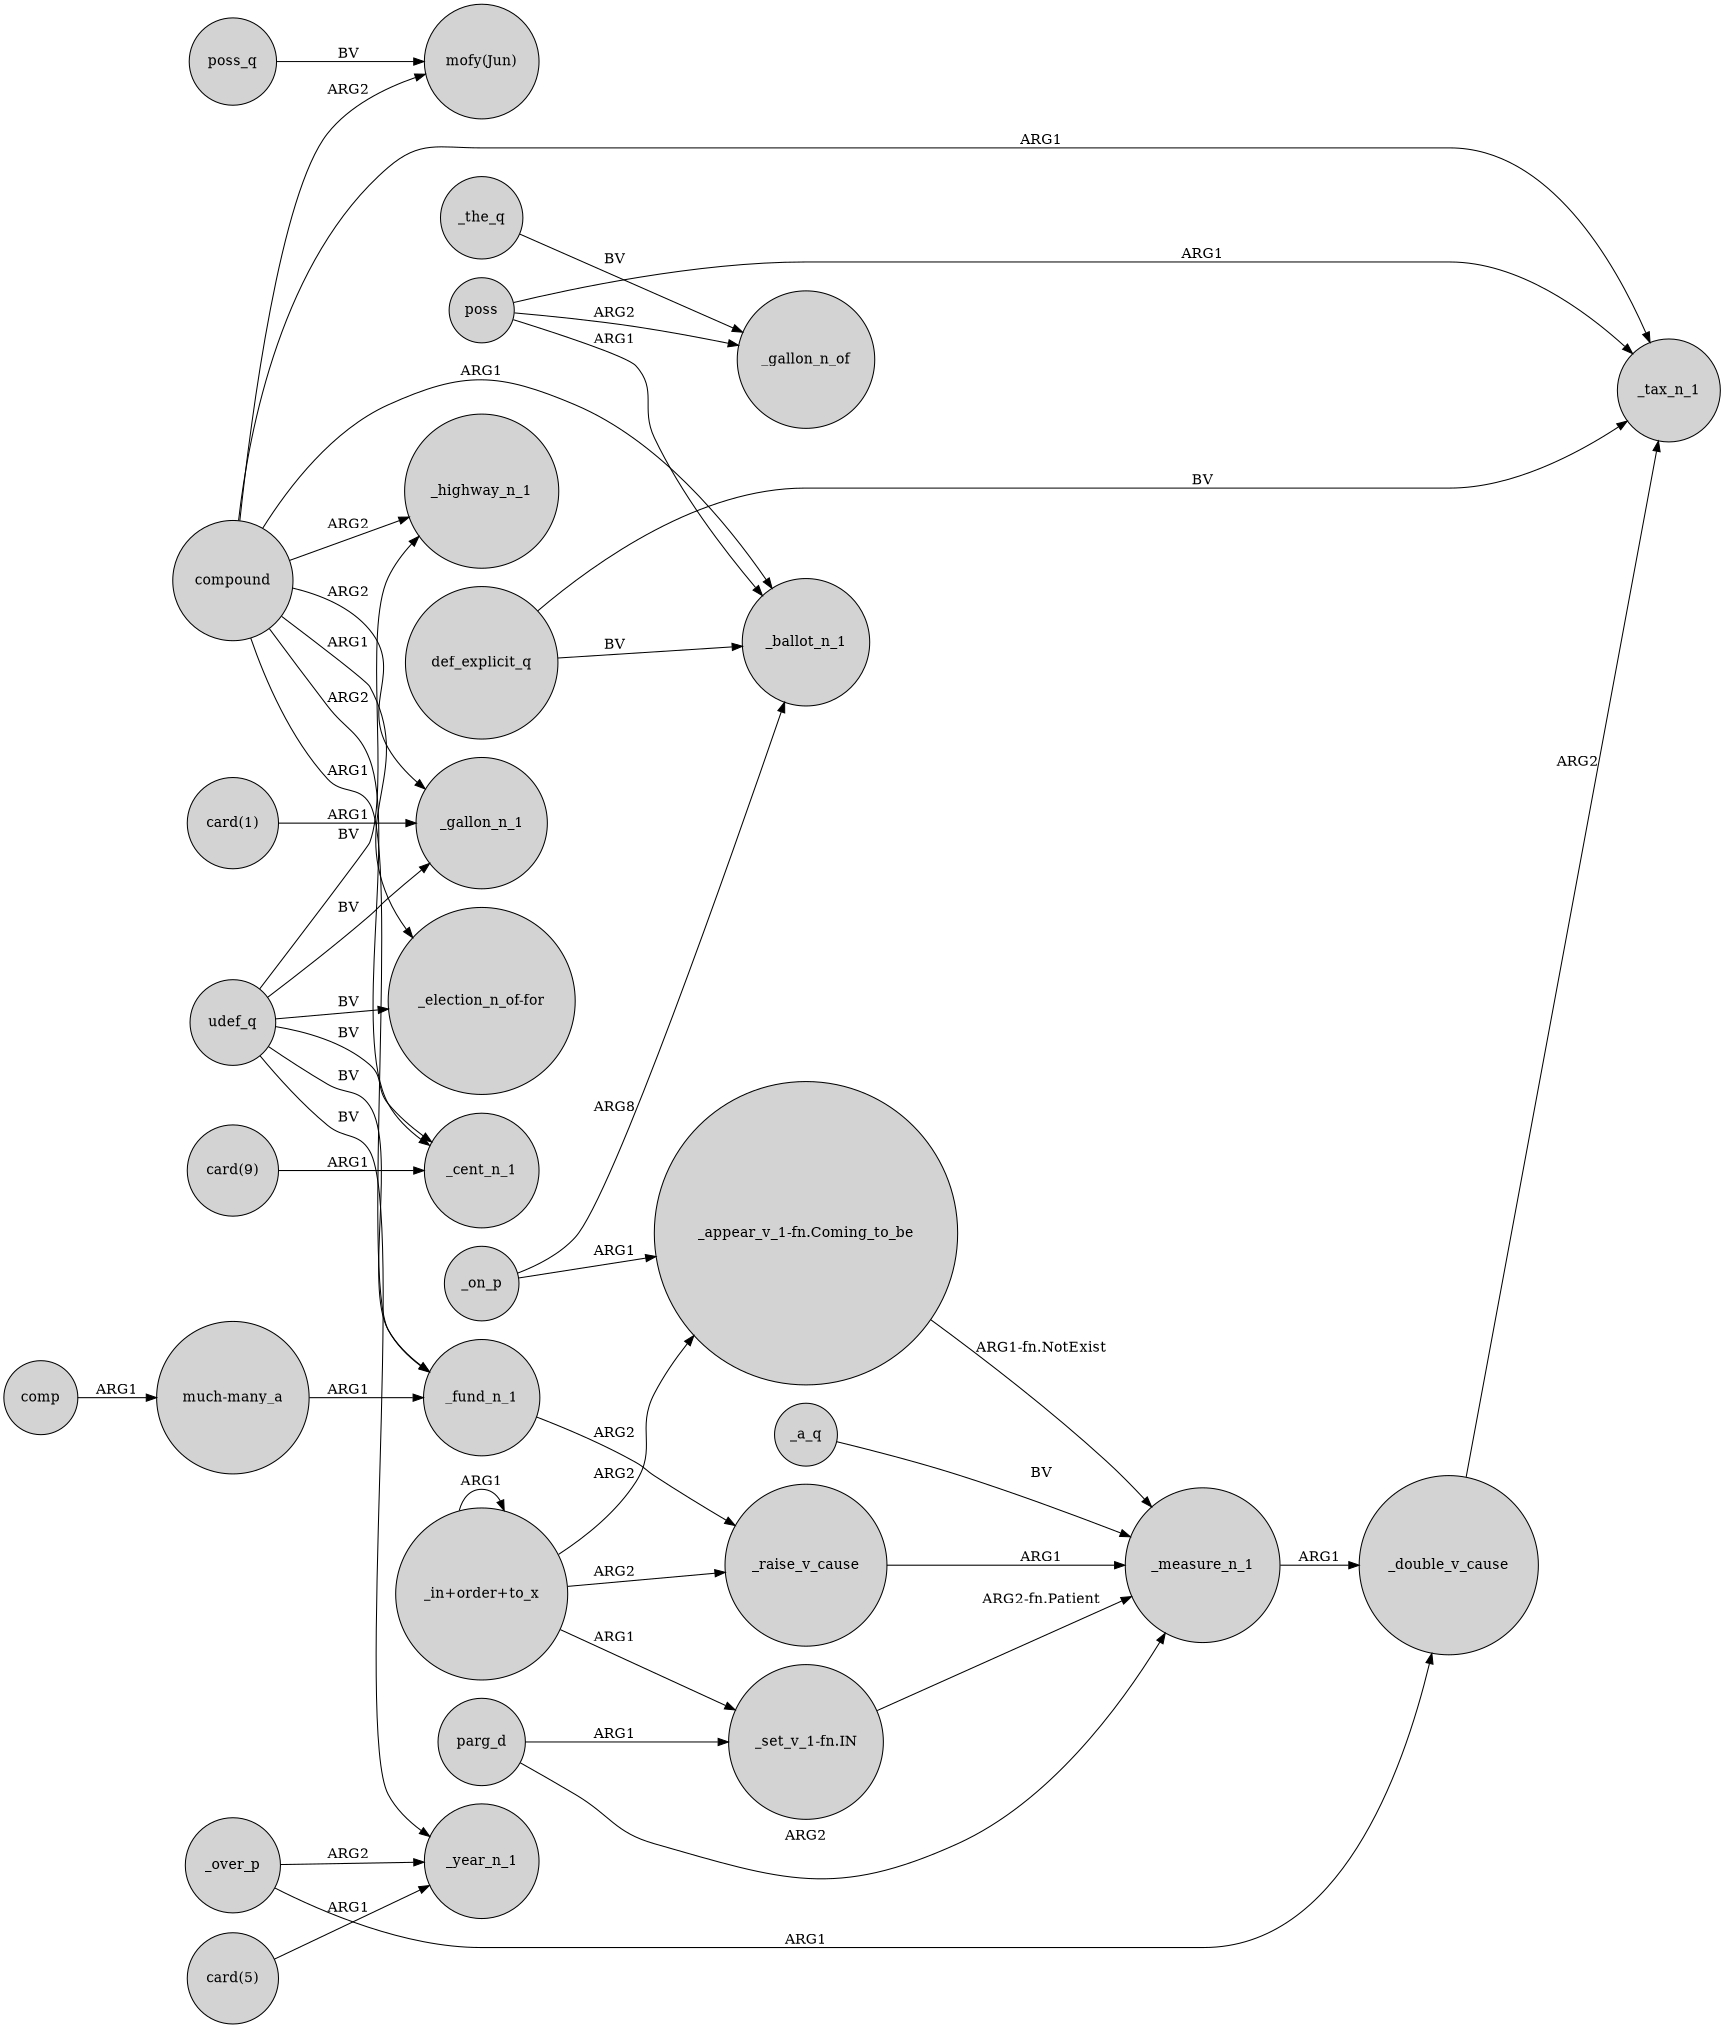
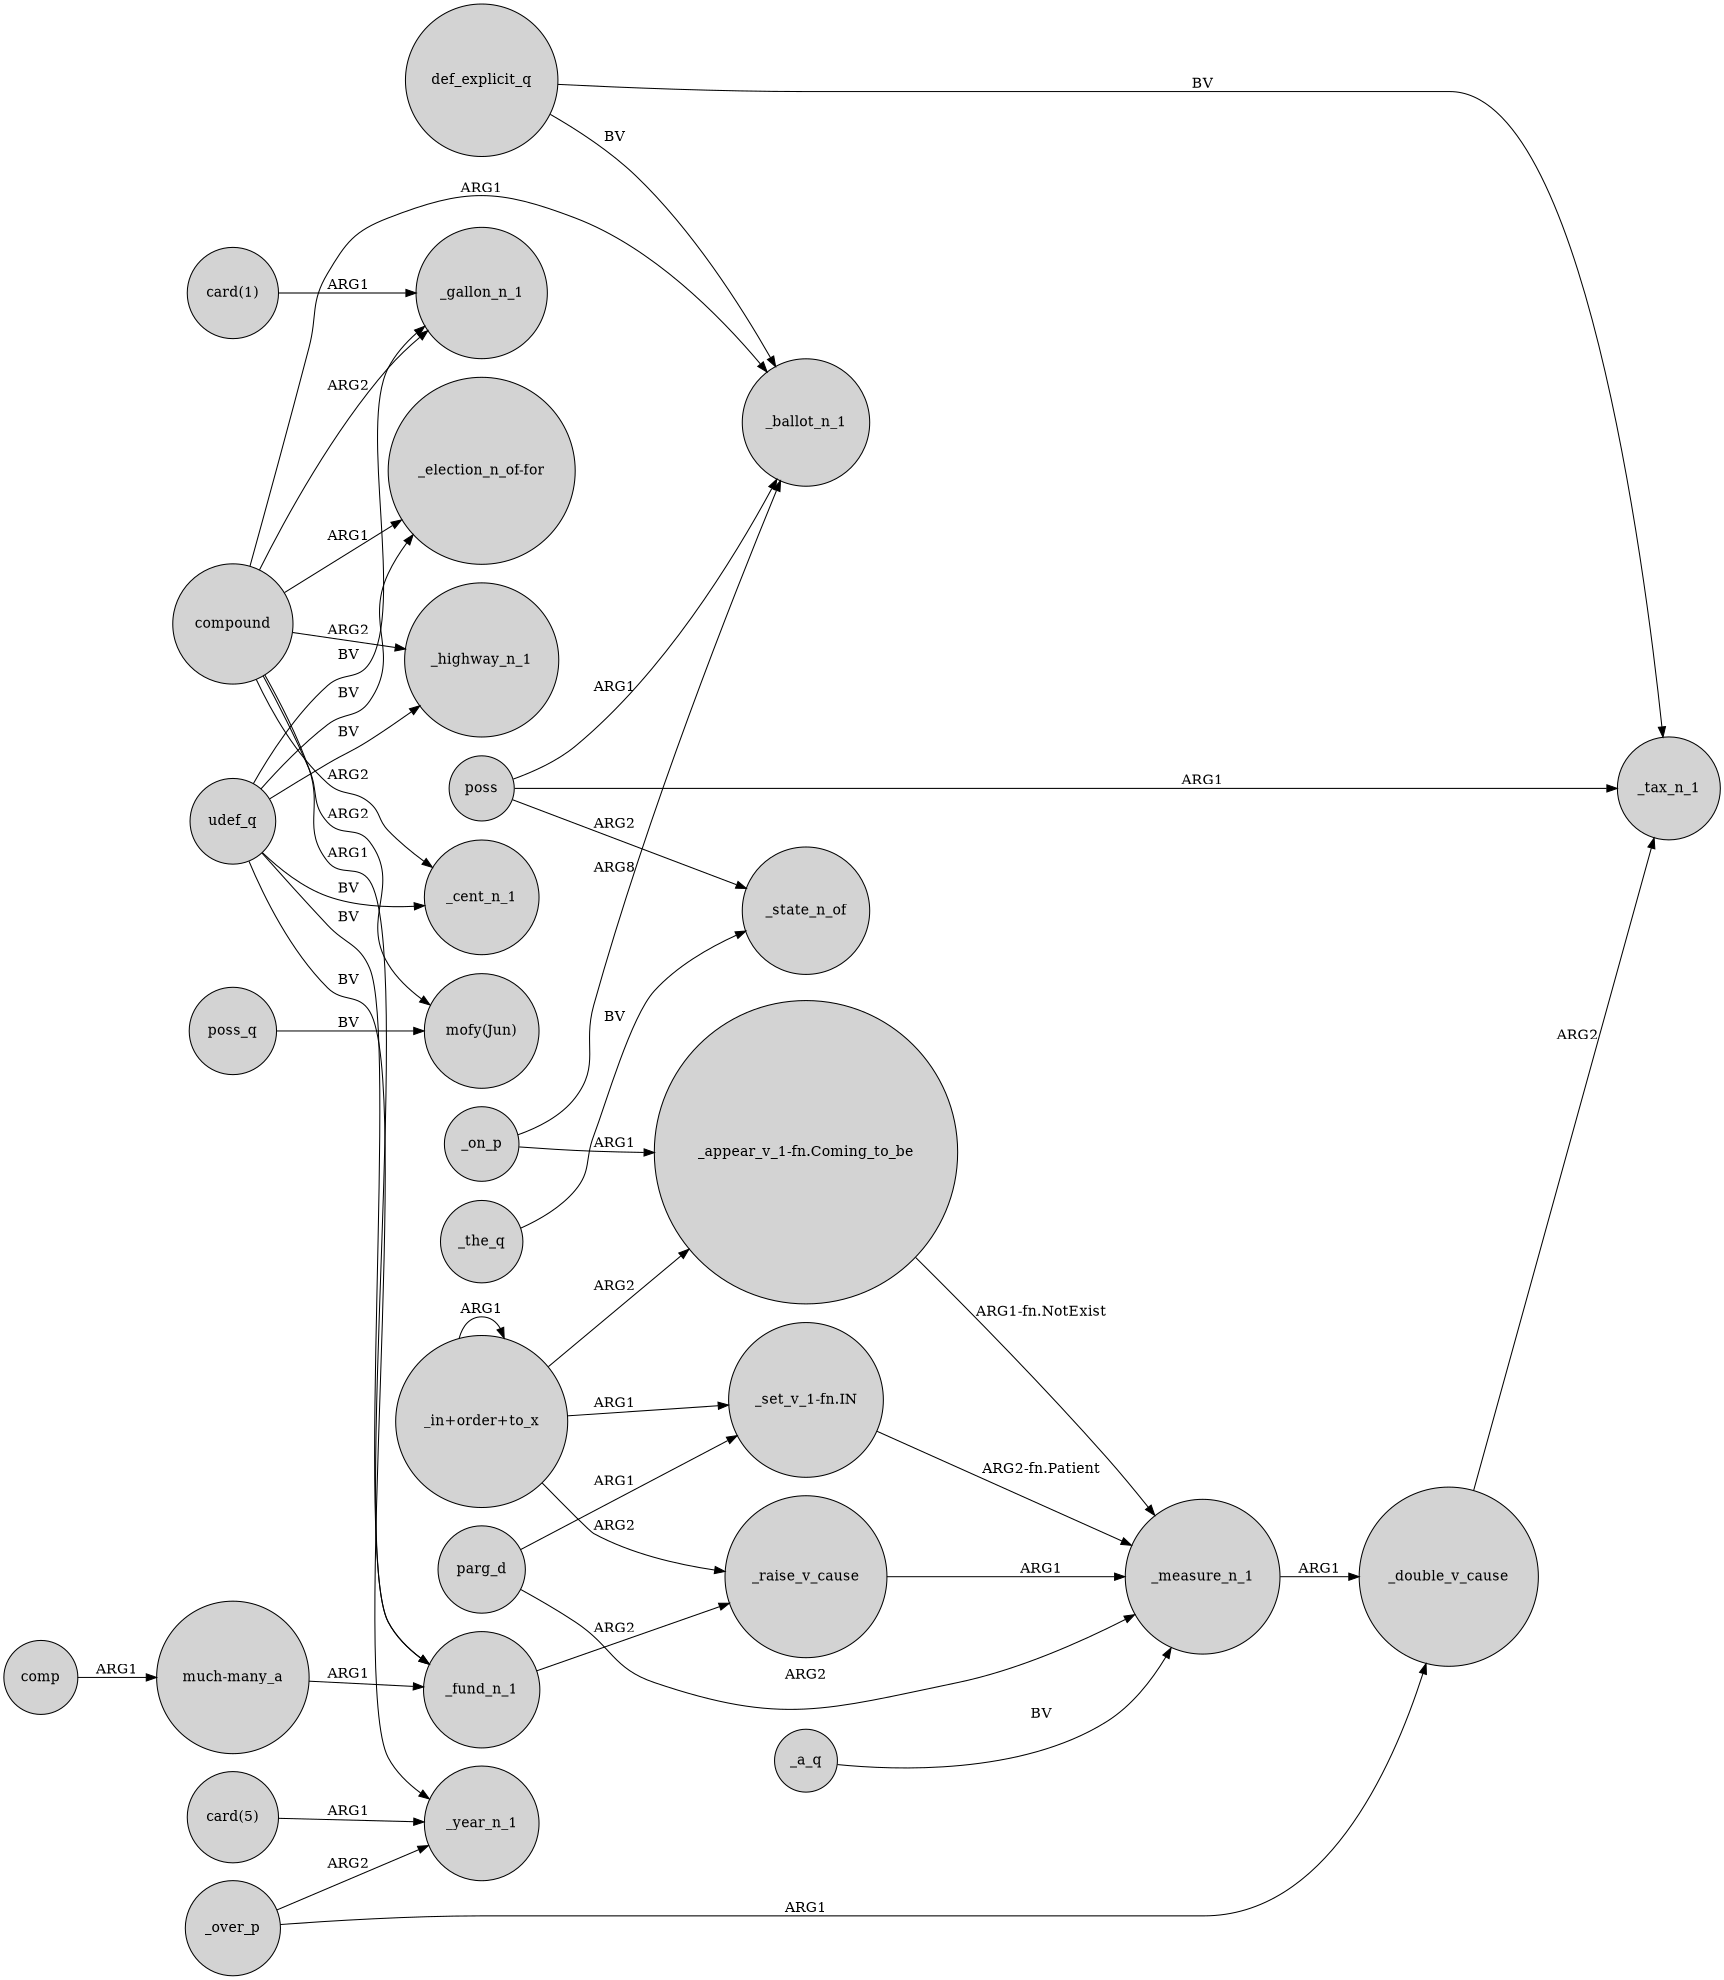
(862, 148) -> none
(806, 360) -> (806, 911)
(233, 1171) -> none
